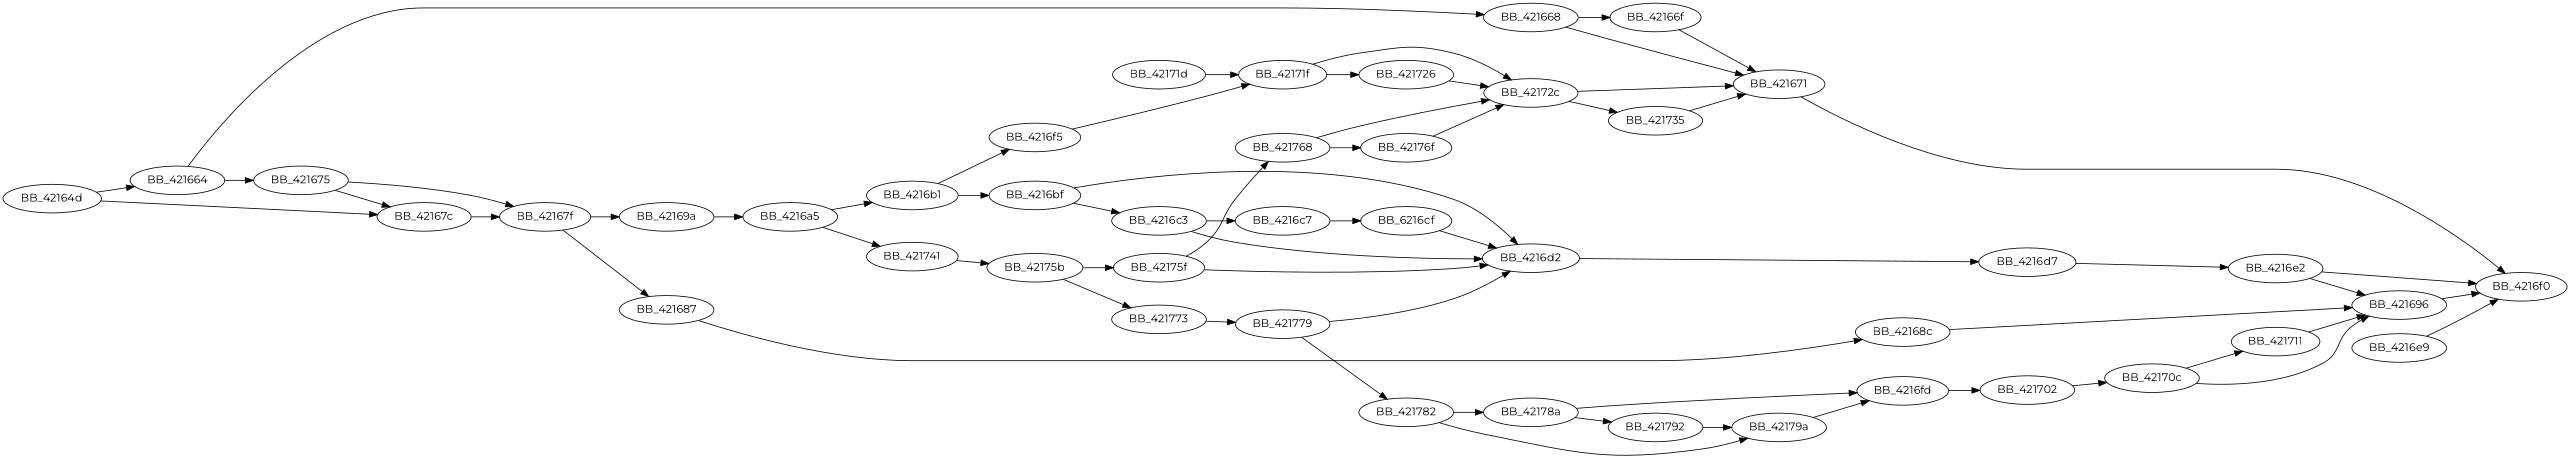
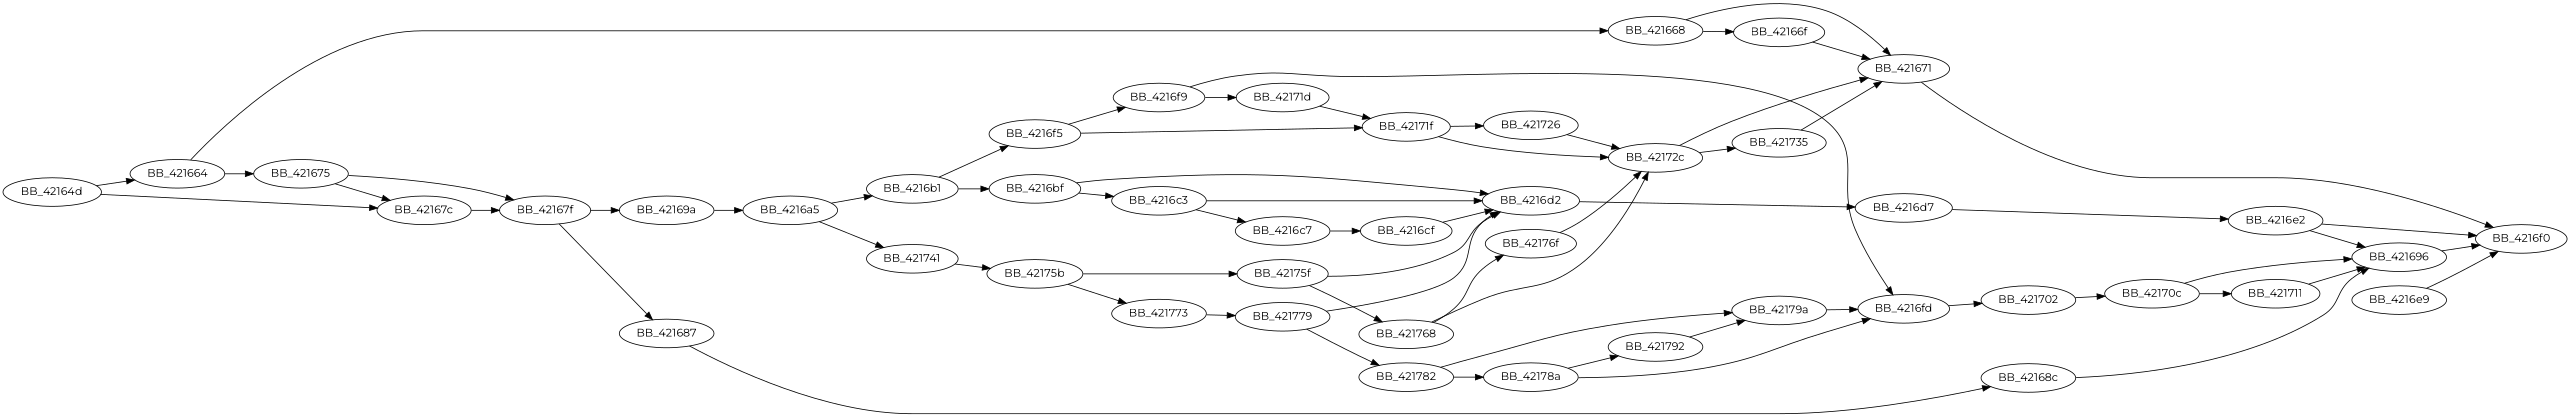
none -> (1159, 98)
(1406, 221) -> (1406, 231)
